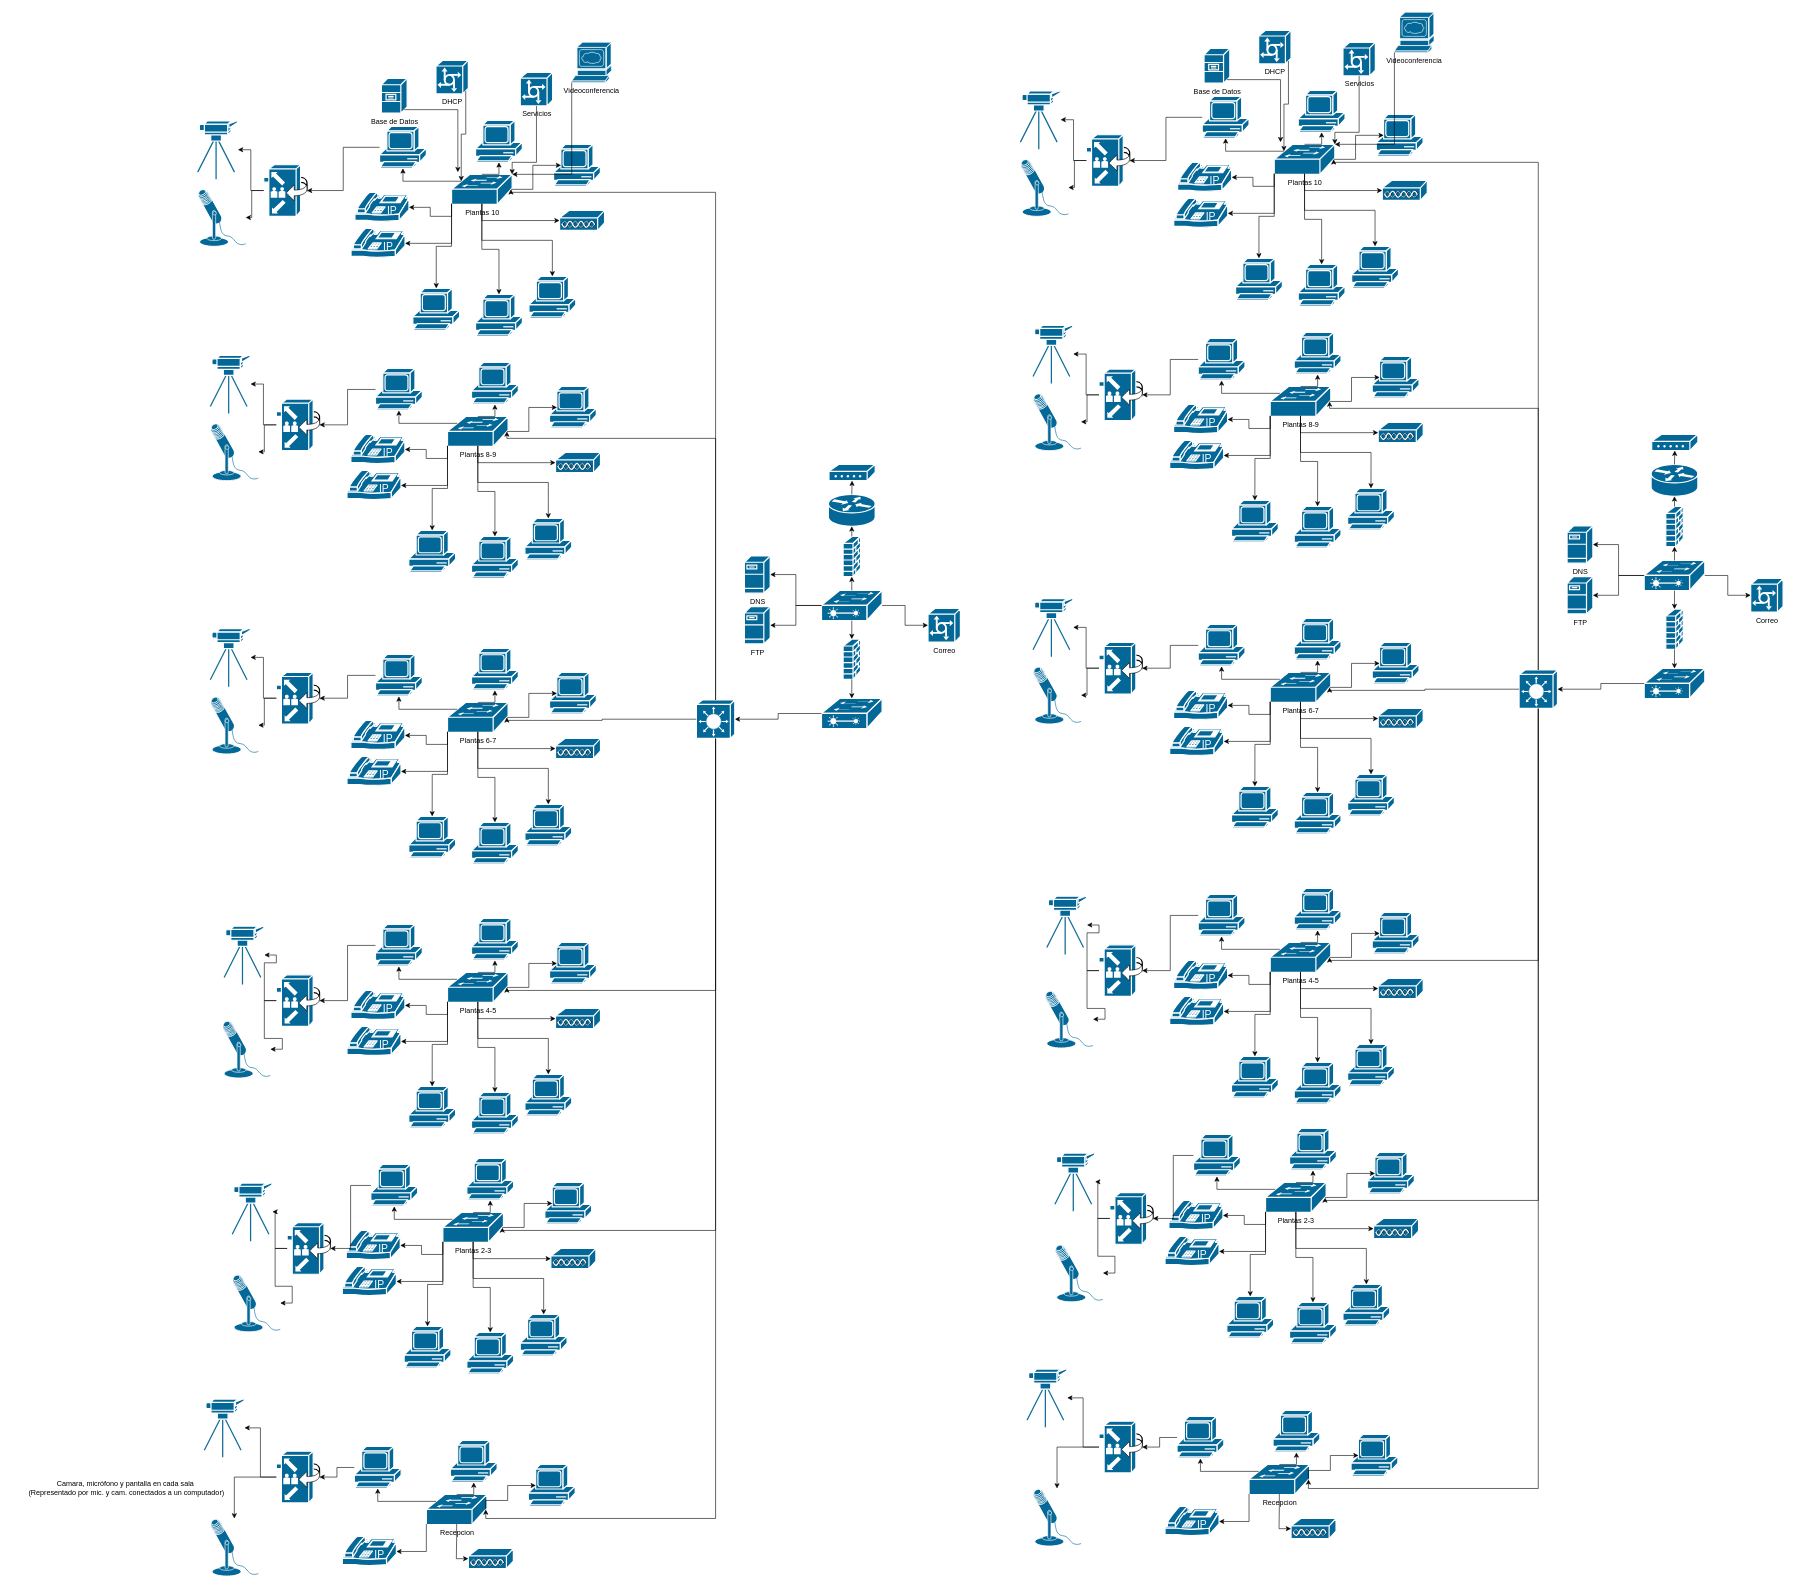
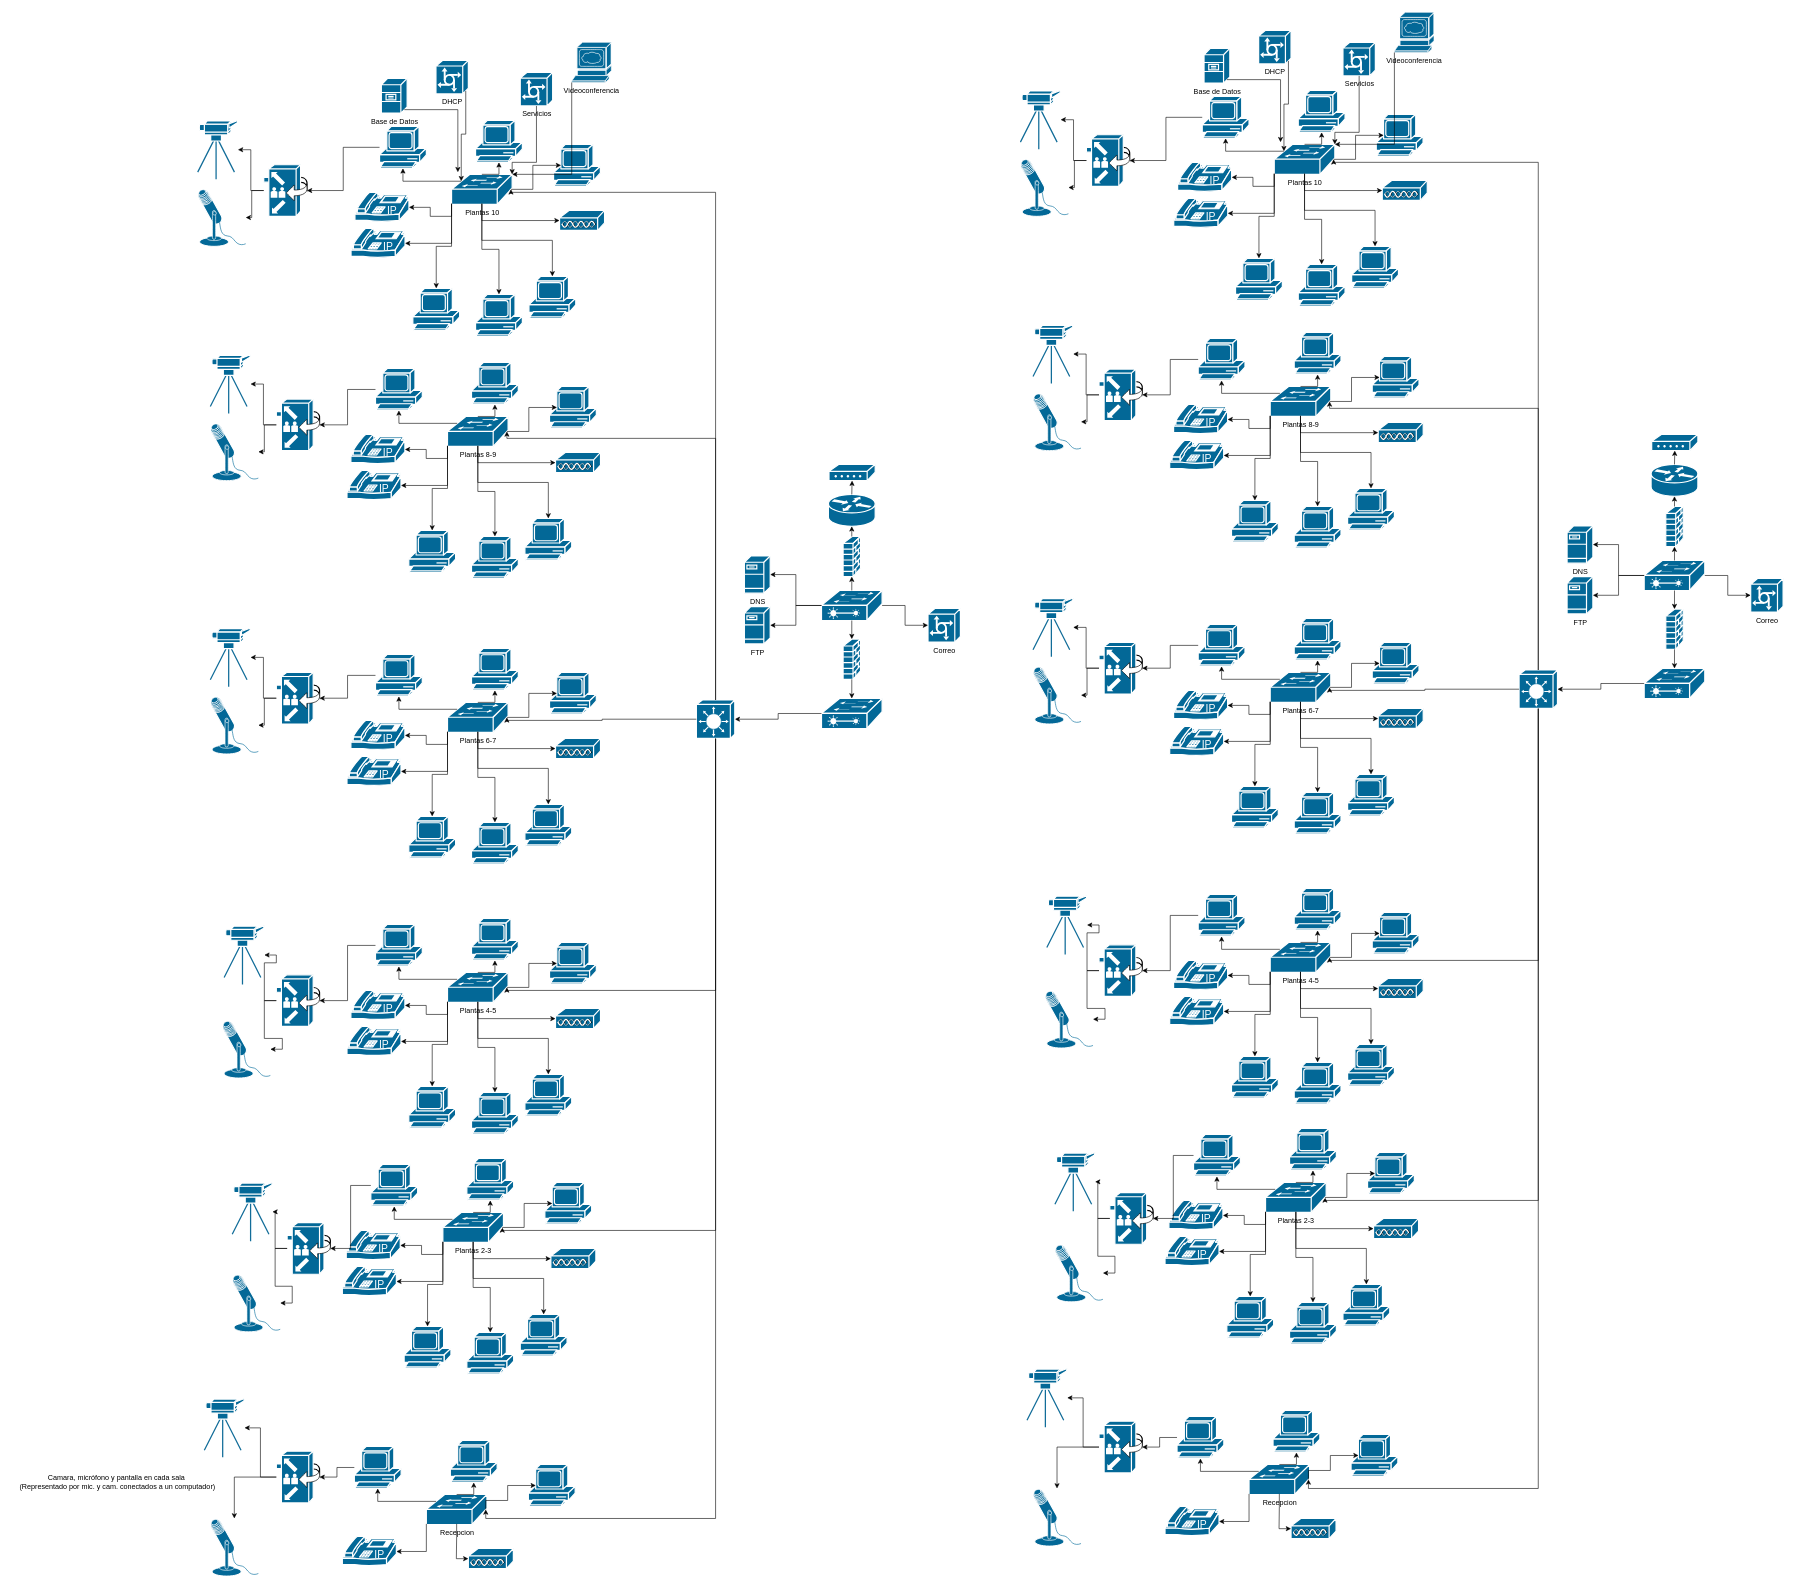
(126, 1488) -> (117, 1482)
